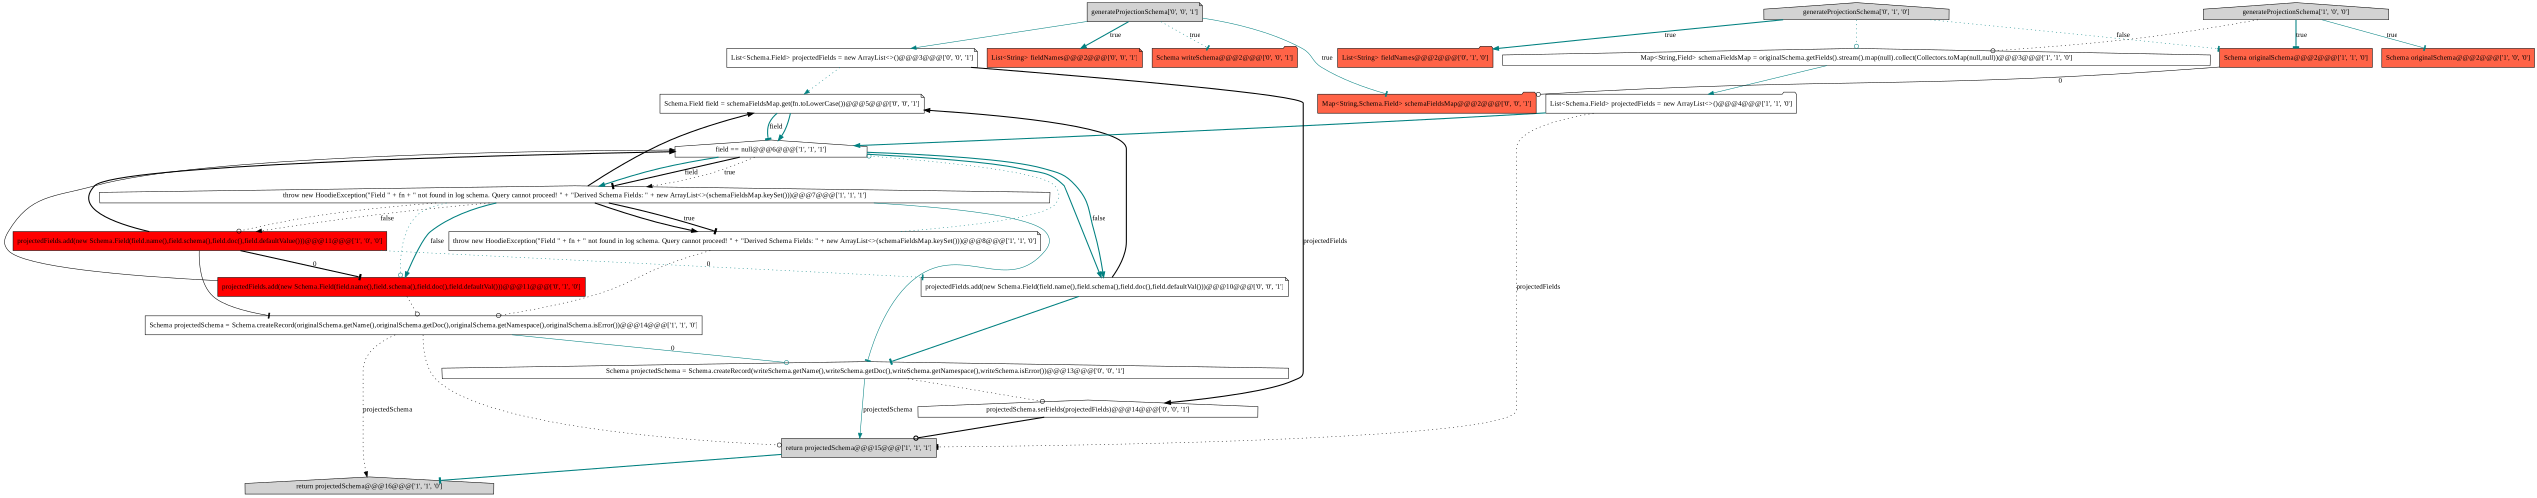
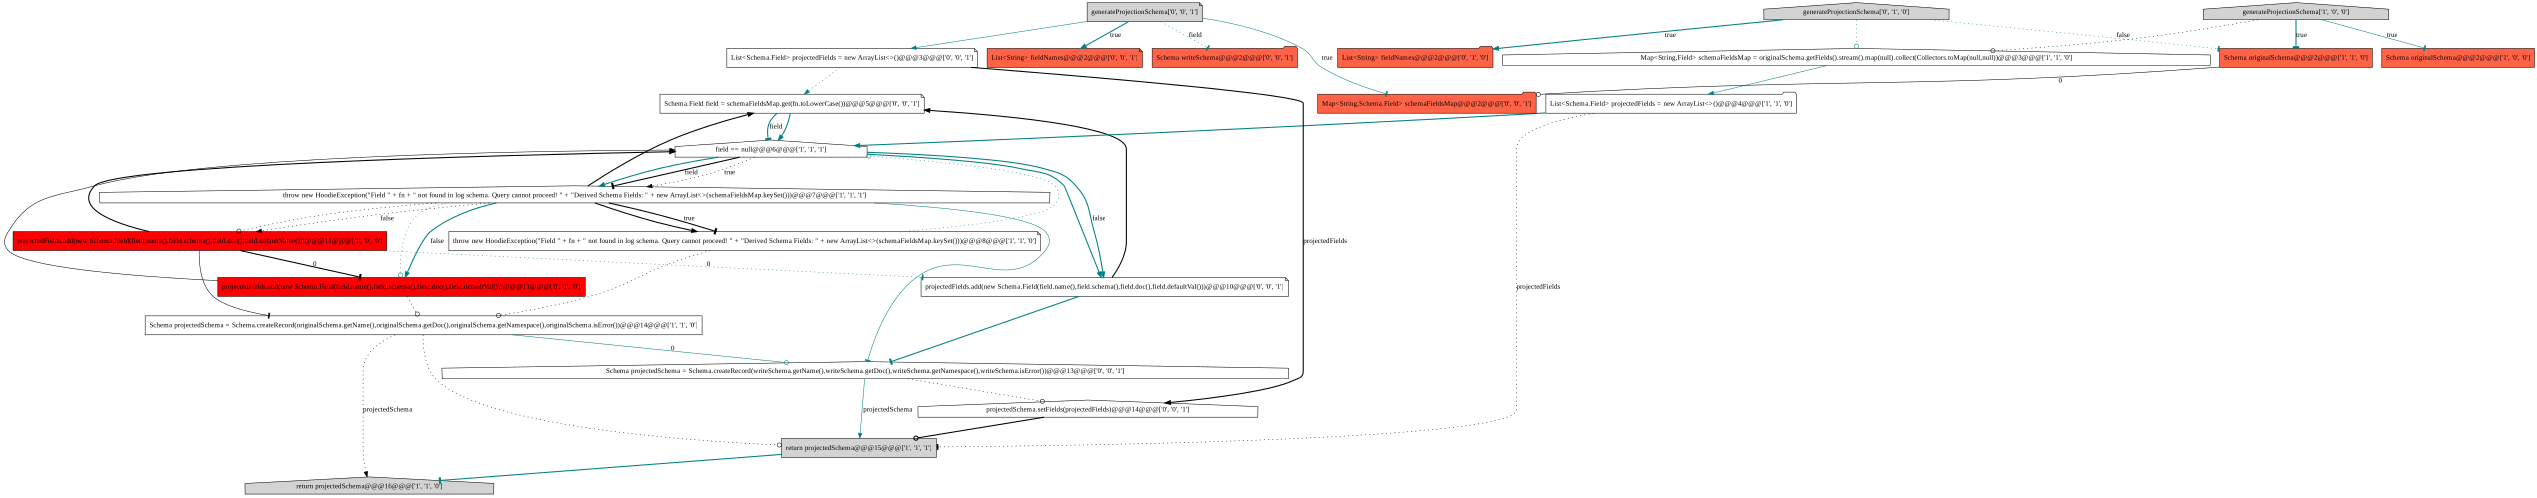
(1195, 35) -> (1195, 35)
